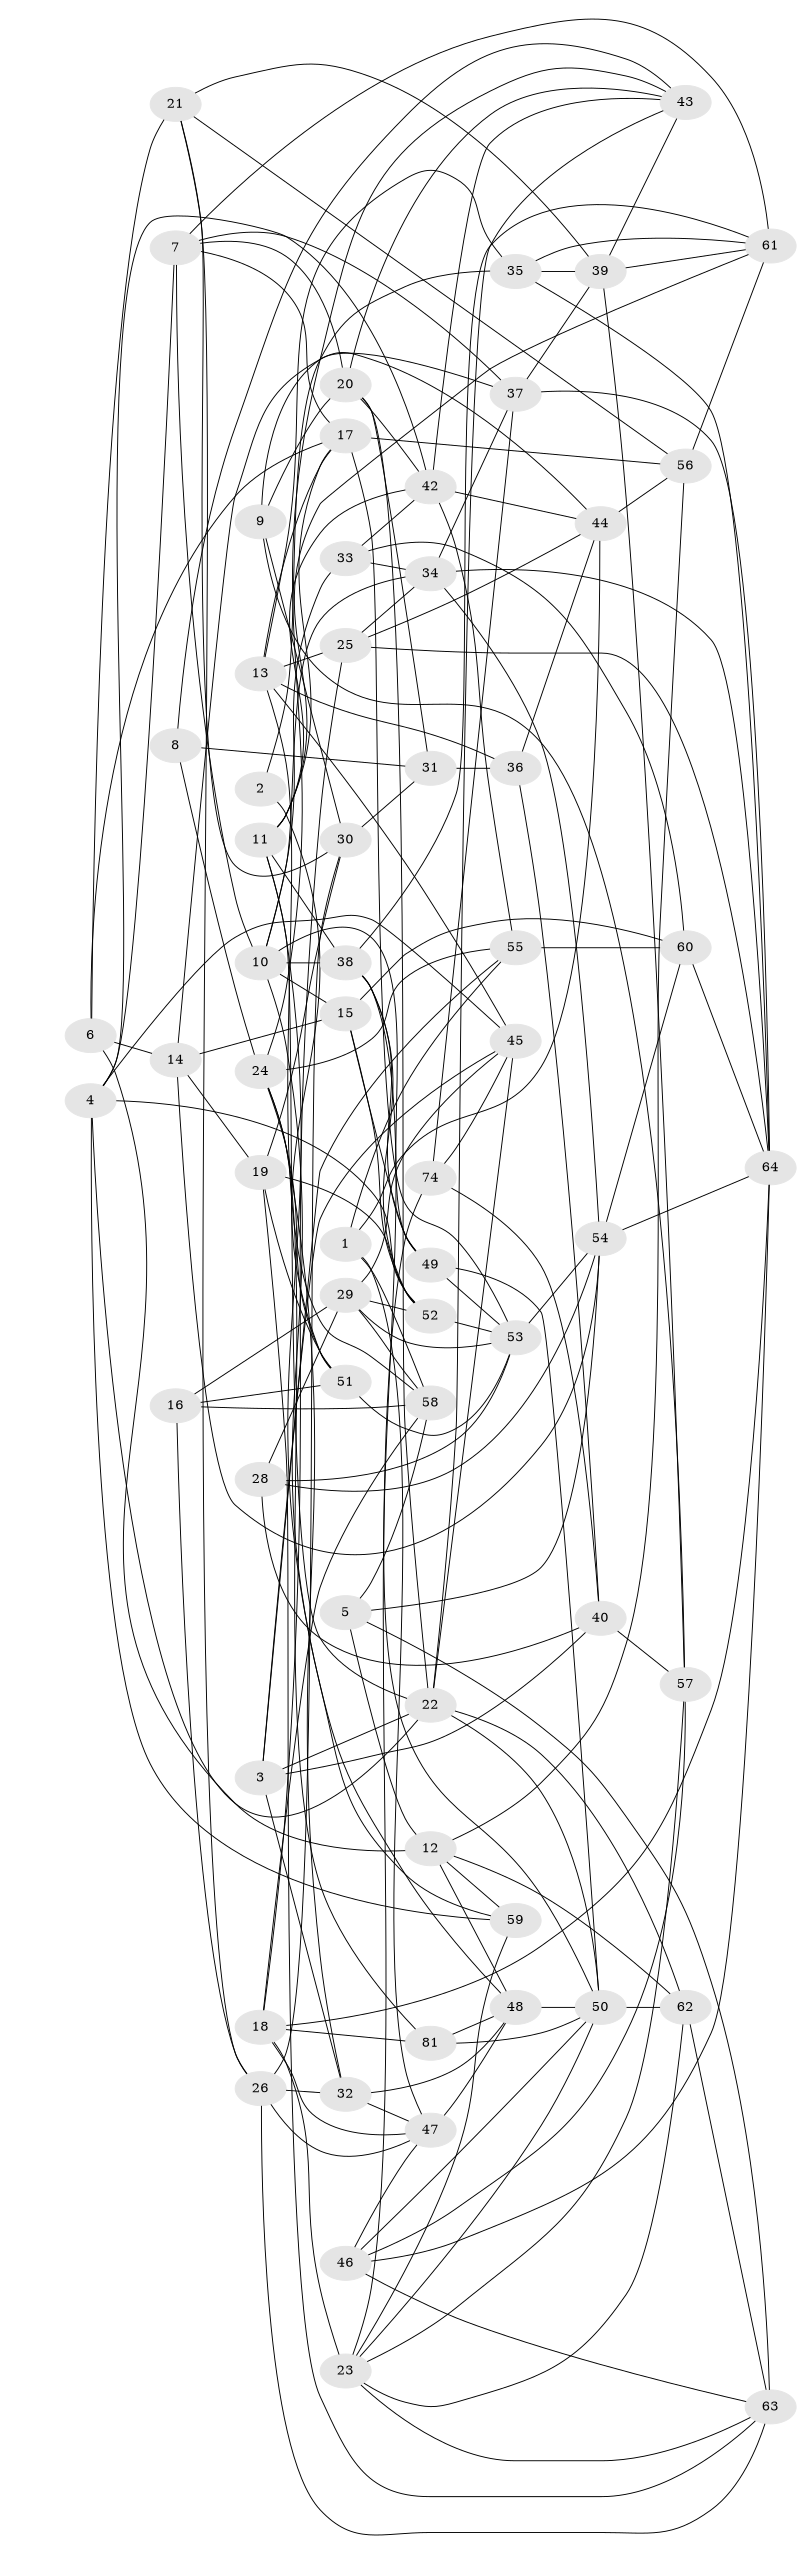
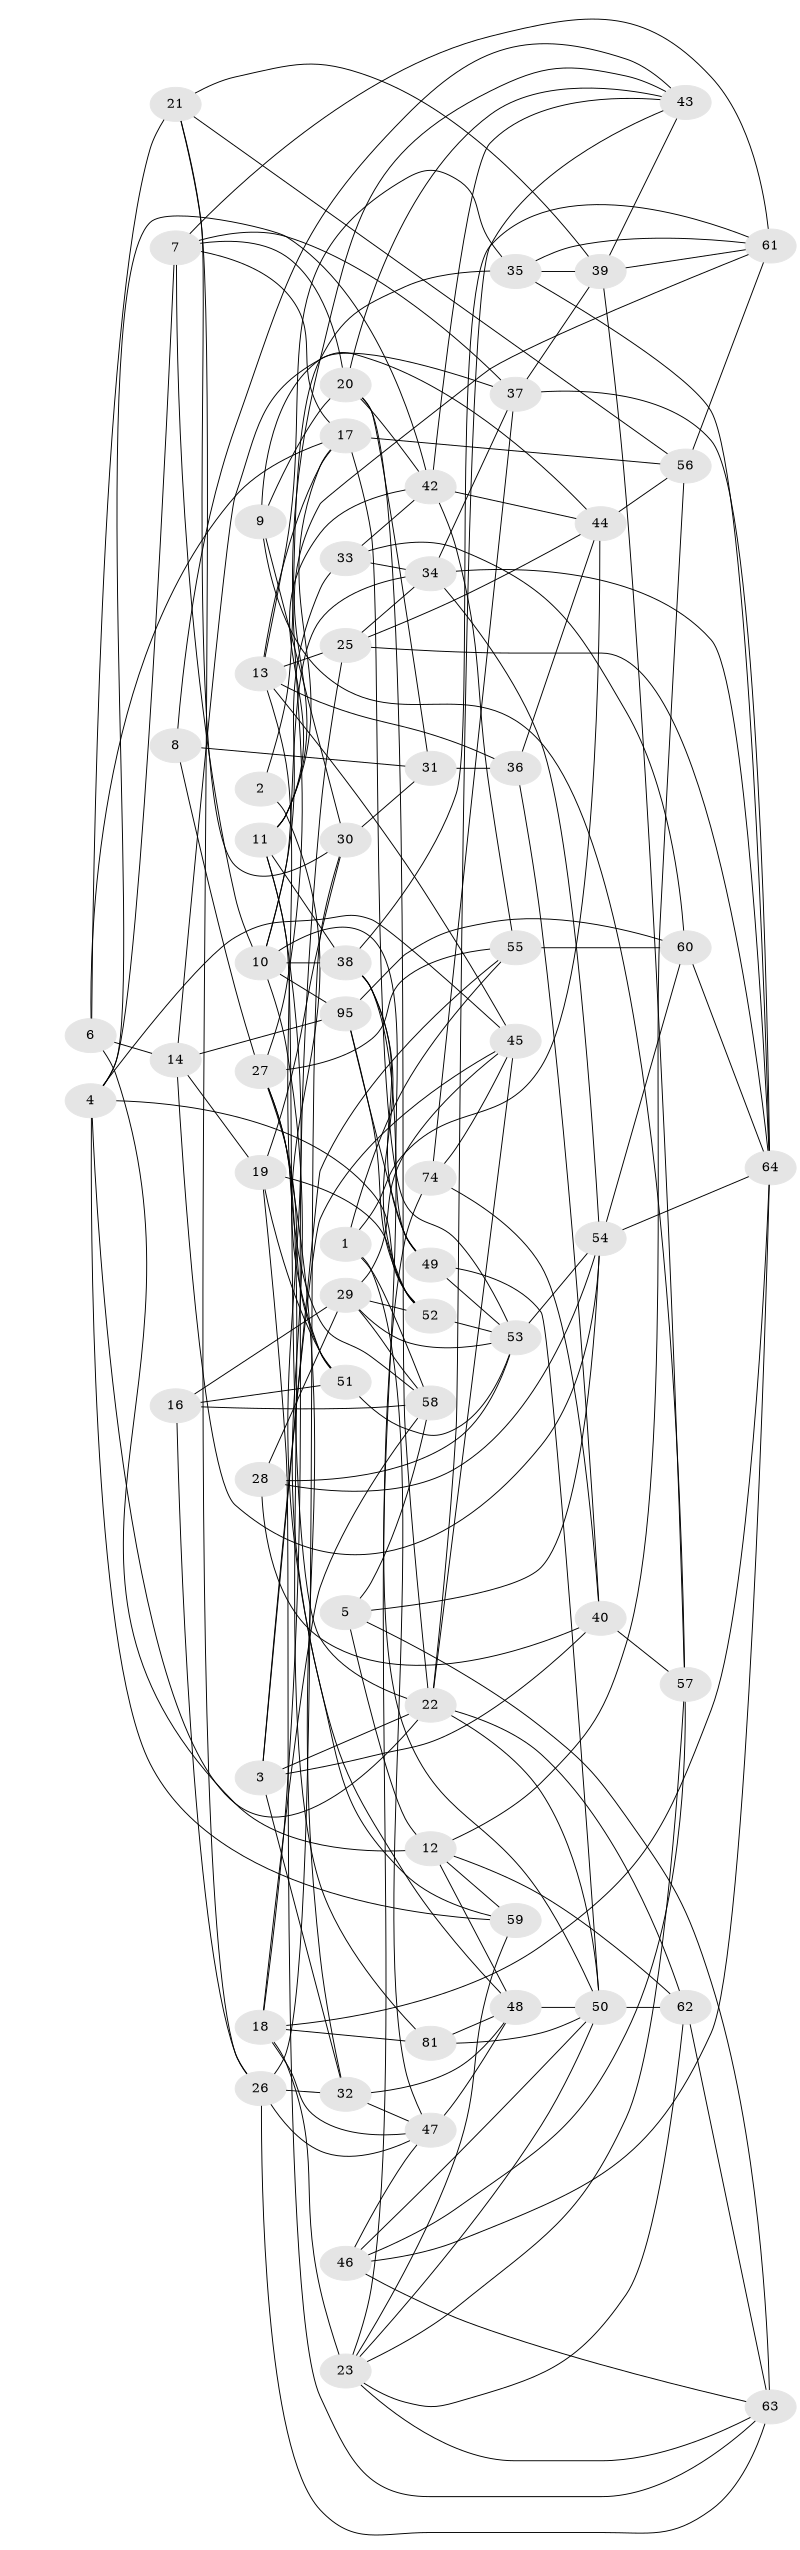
(346, 1014) -> (346, 1014)
(261, 1071) -> (261, 1071)
